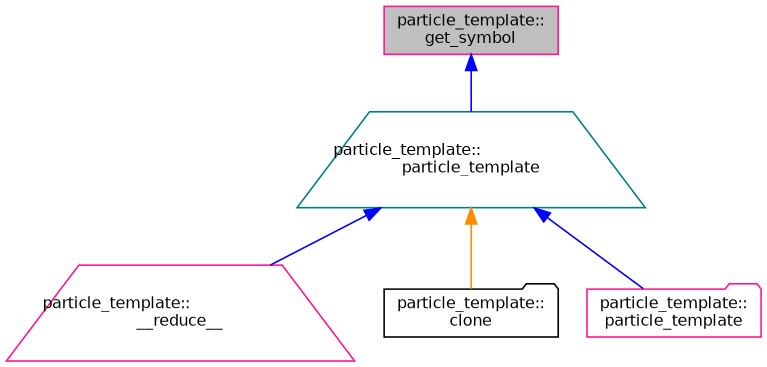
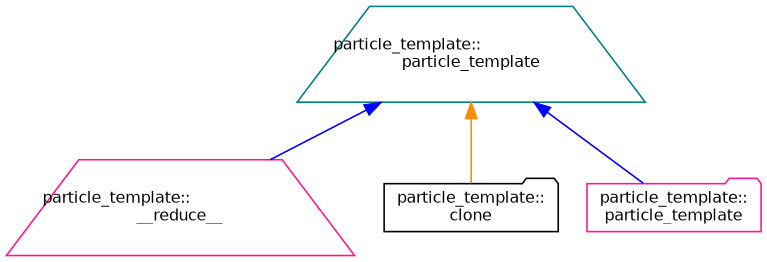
(471, 30) -> none
